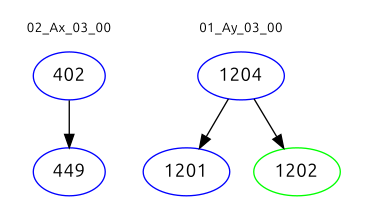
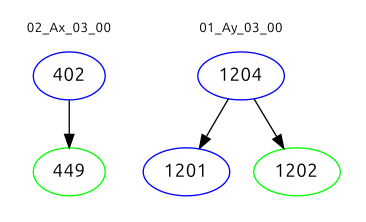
(69, 172) -> (69, 172)
